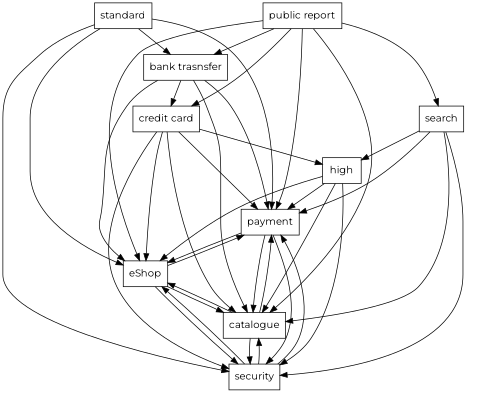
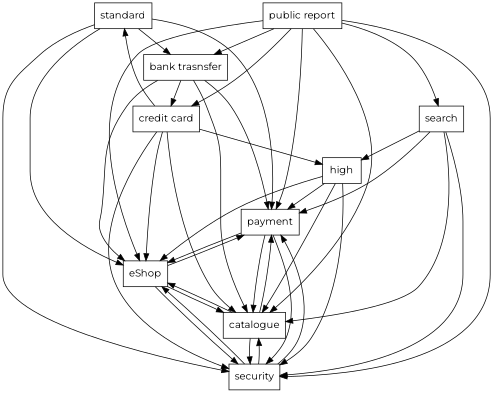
(216, 168) -> (135, 73)
none -> (490, 225)
